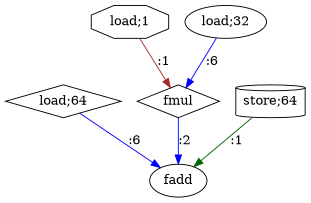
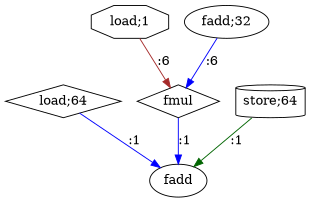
(226, 22) -> (227, 22)
(164, 62) -> (164, 62)
(135, 141) -> (135, 141)
(185, 141) -> (185, 141)
